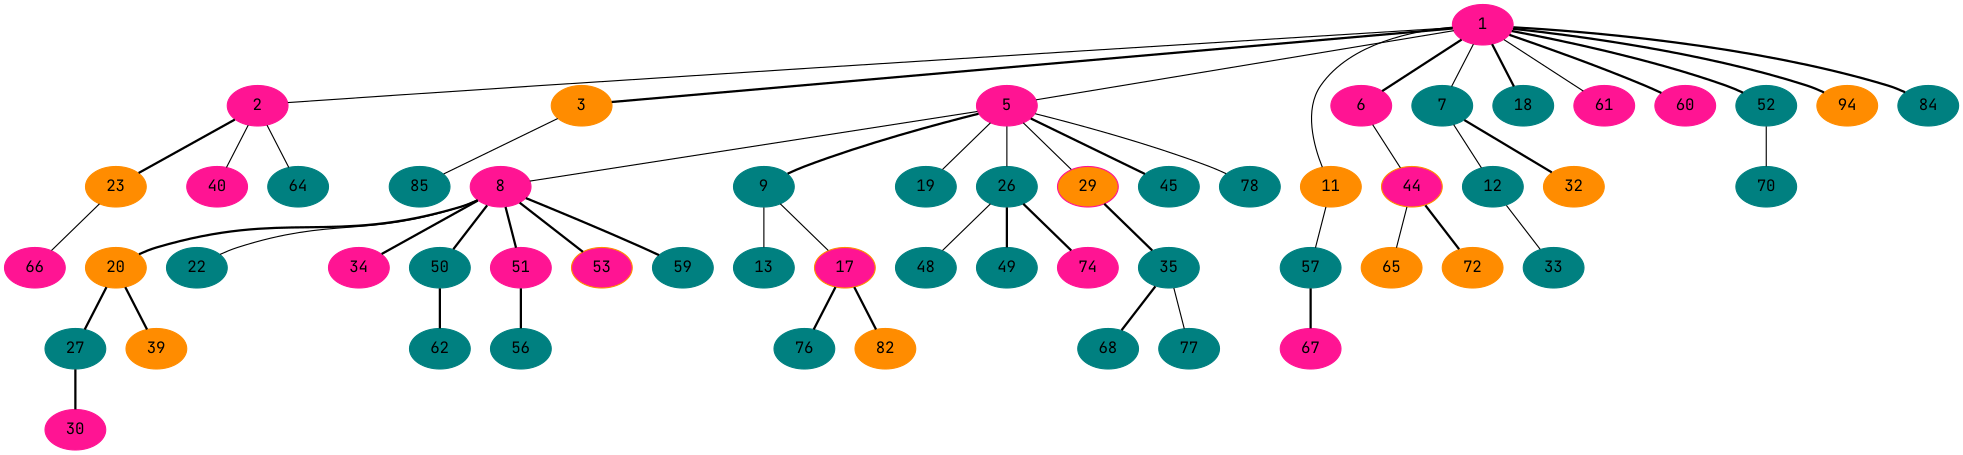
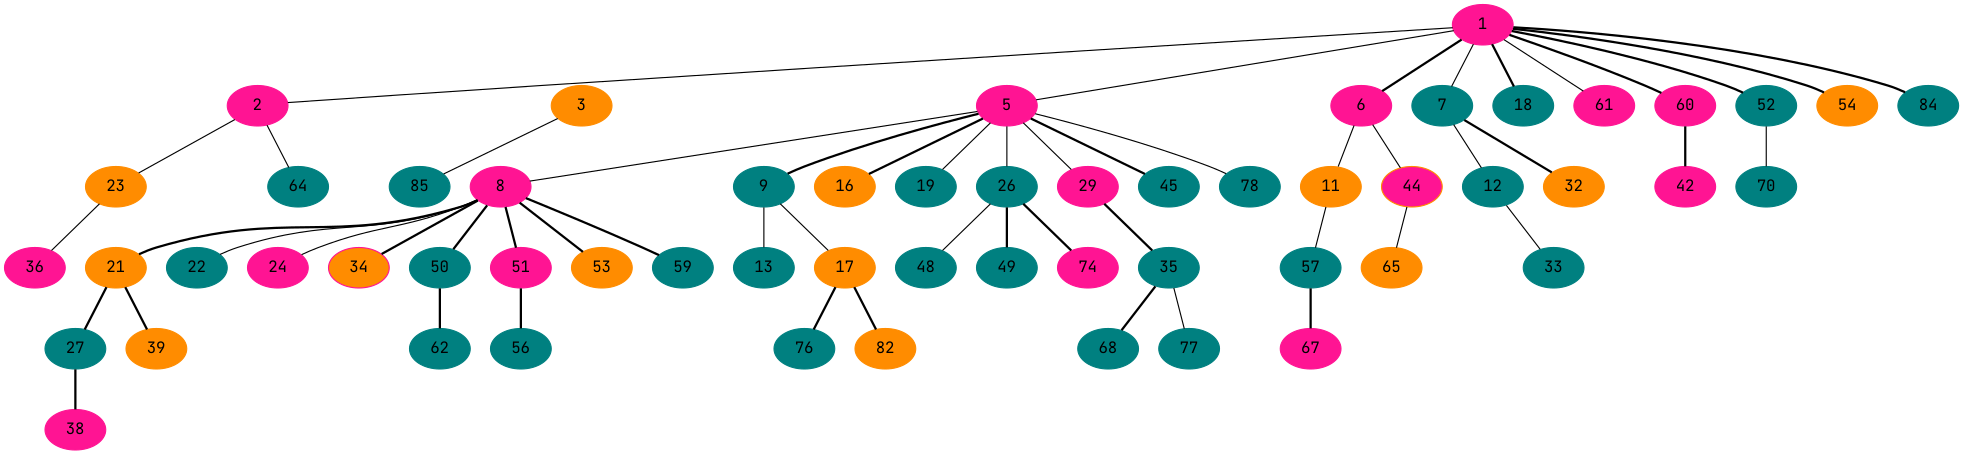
(1343, 63) -> (1346, 146)
(1032, 65) -> none
(1847, 106) -> (1847, 106)
(187, 146) -> (187, 146)
(217, 187) -> none
none -> (845, 187)
(1088, 187) -> (1088, 187)
none -> (1685, 187)
(35, 268) -> (35, 268)
(116, 268) -> (116, 268)
none -> (278, 268)
(359, 268) -> (359, 268)
(602, 268) -> (602, 268)
(845, 268) -> (845, 268)
(1473, 268) -> none
(75, 430) -> (75, 430)
